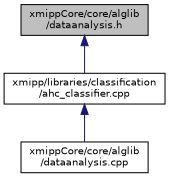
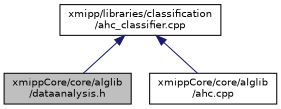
(85, 60) -> (100, 58)
(85, 157) -> (213, 89)
